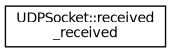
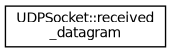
(85, 26) -> (85, 26)
